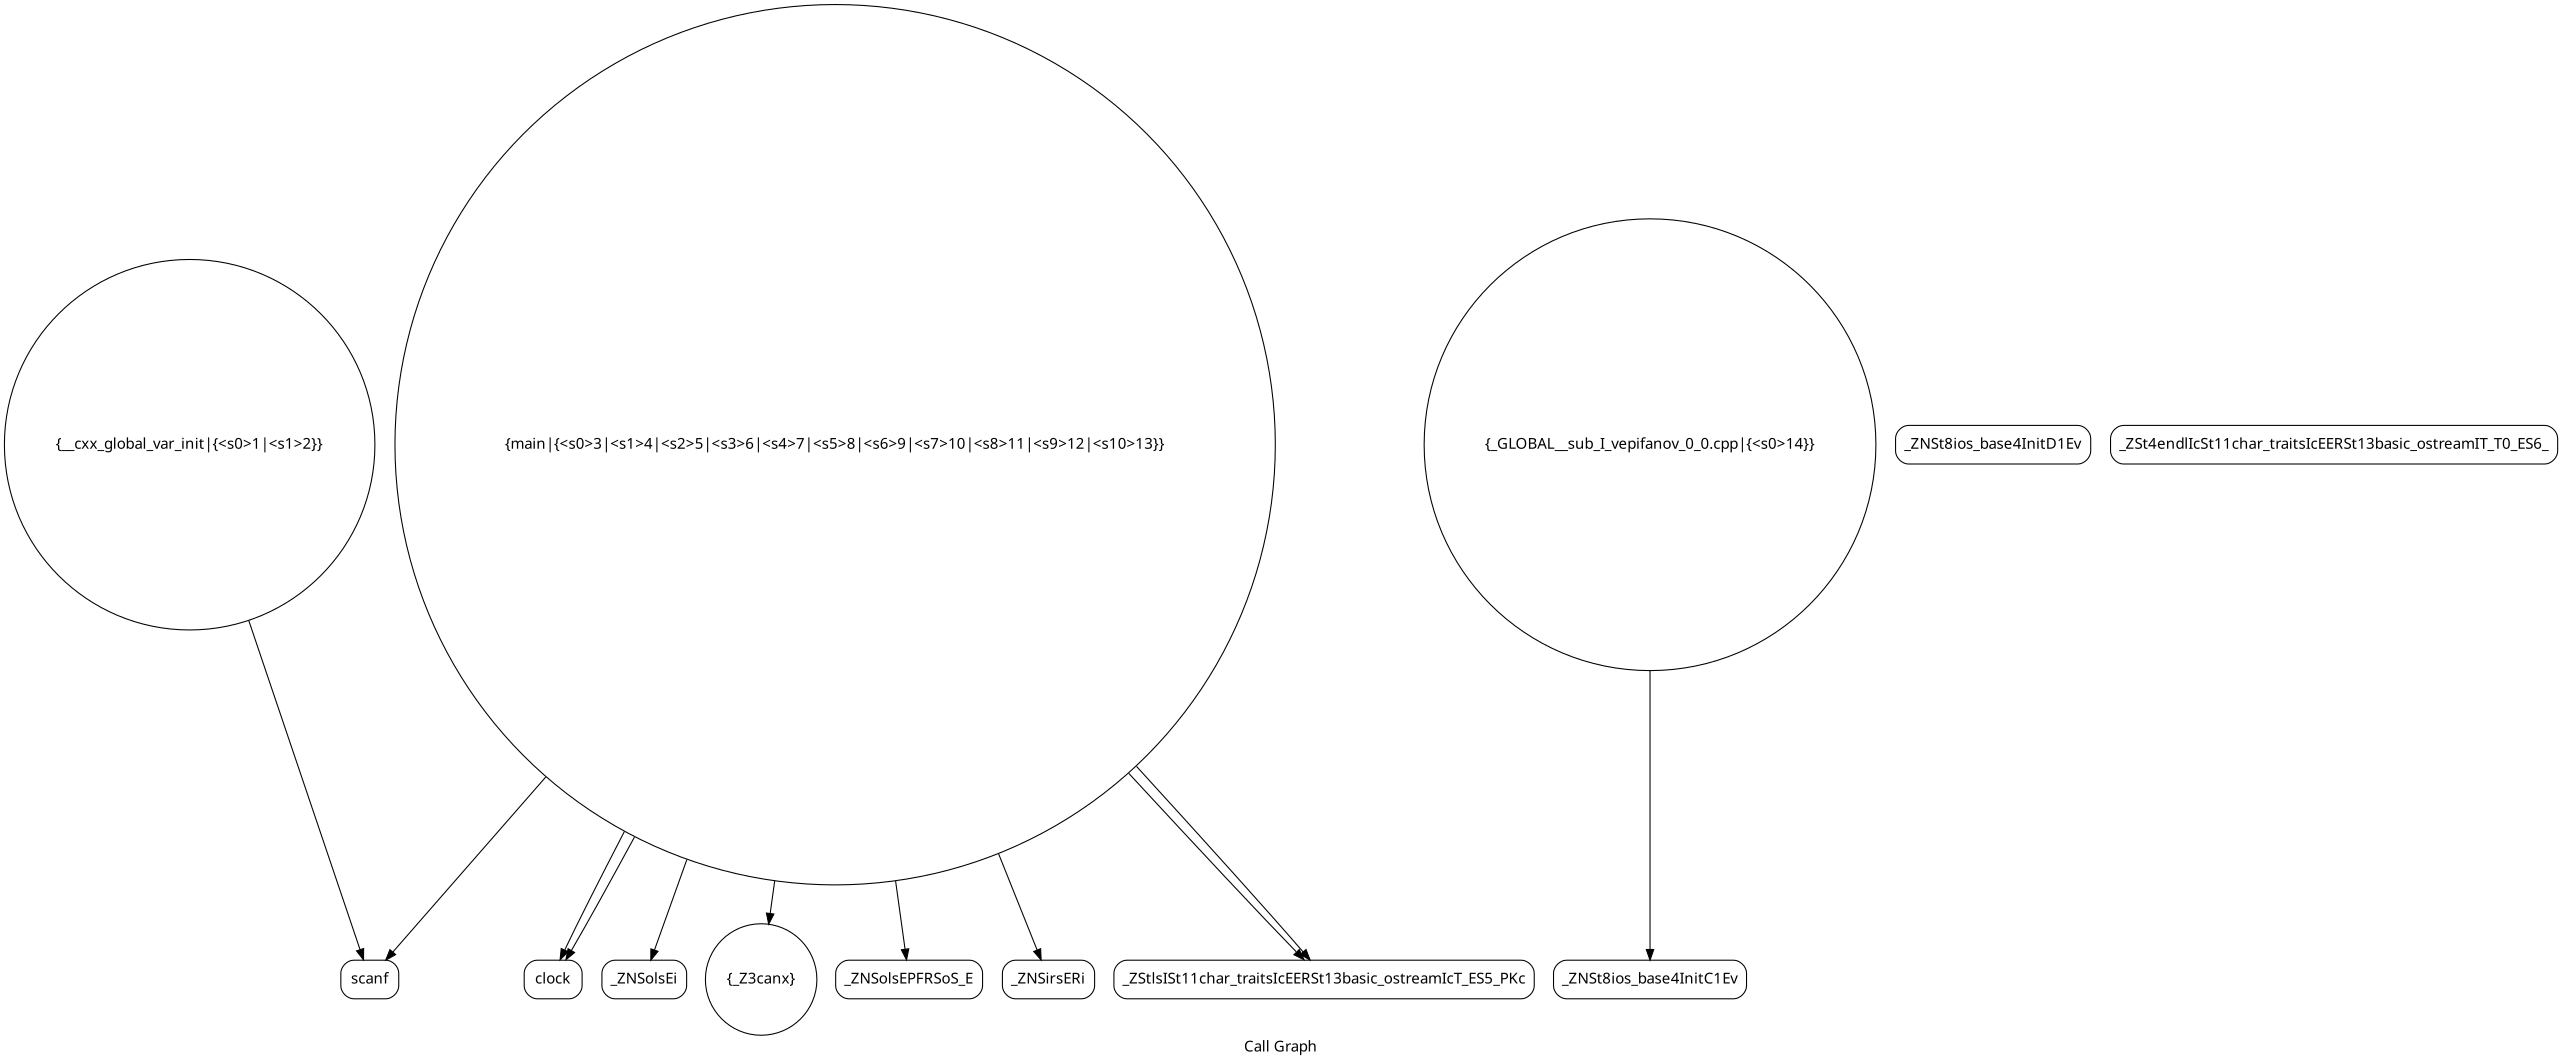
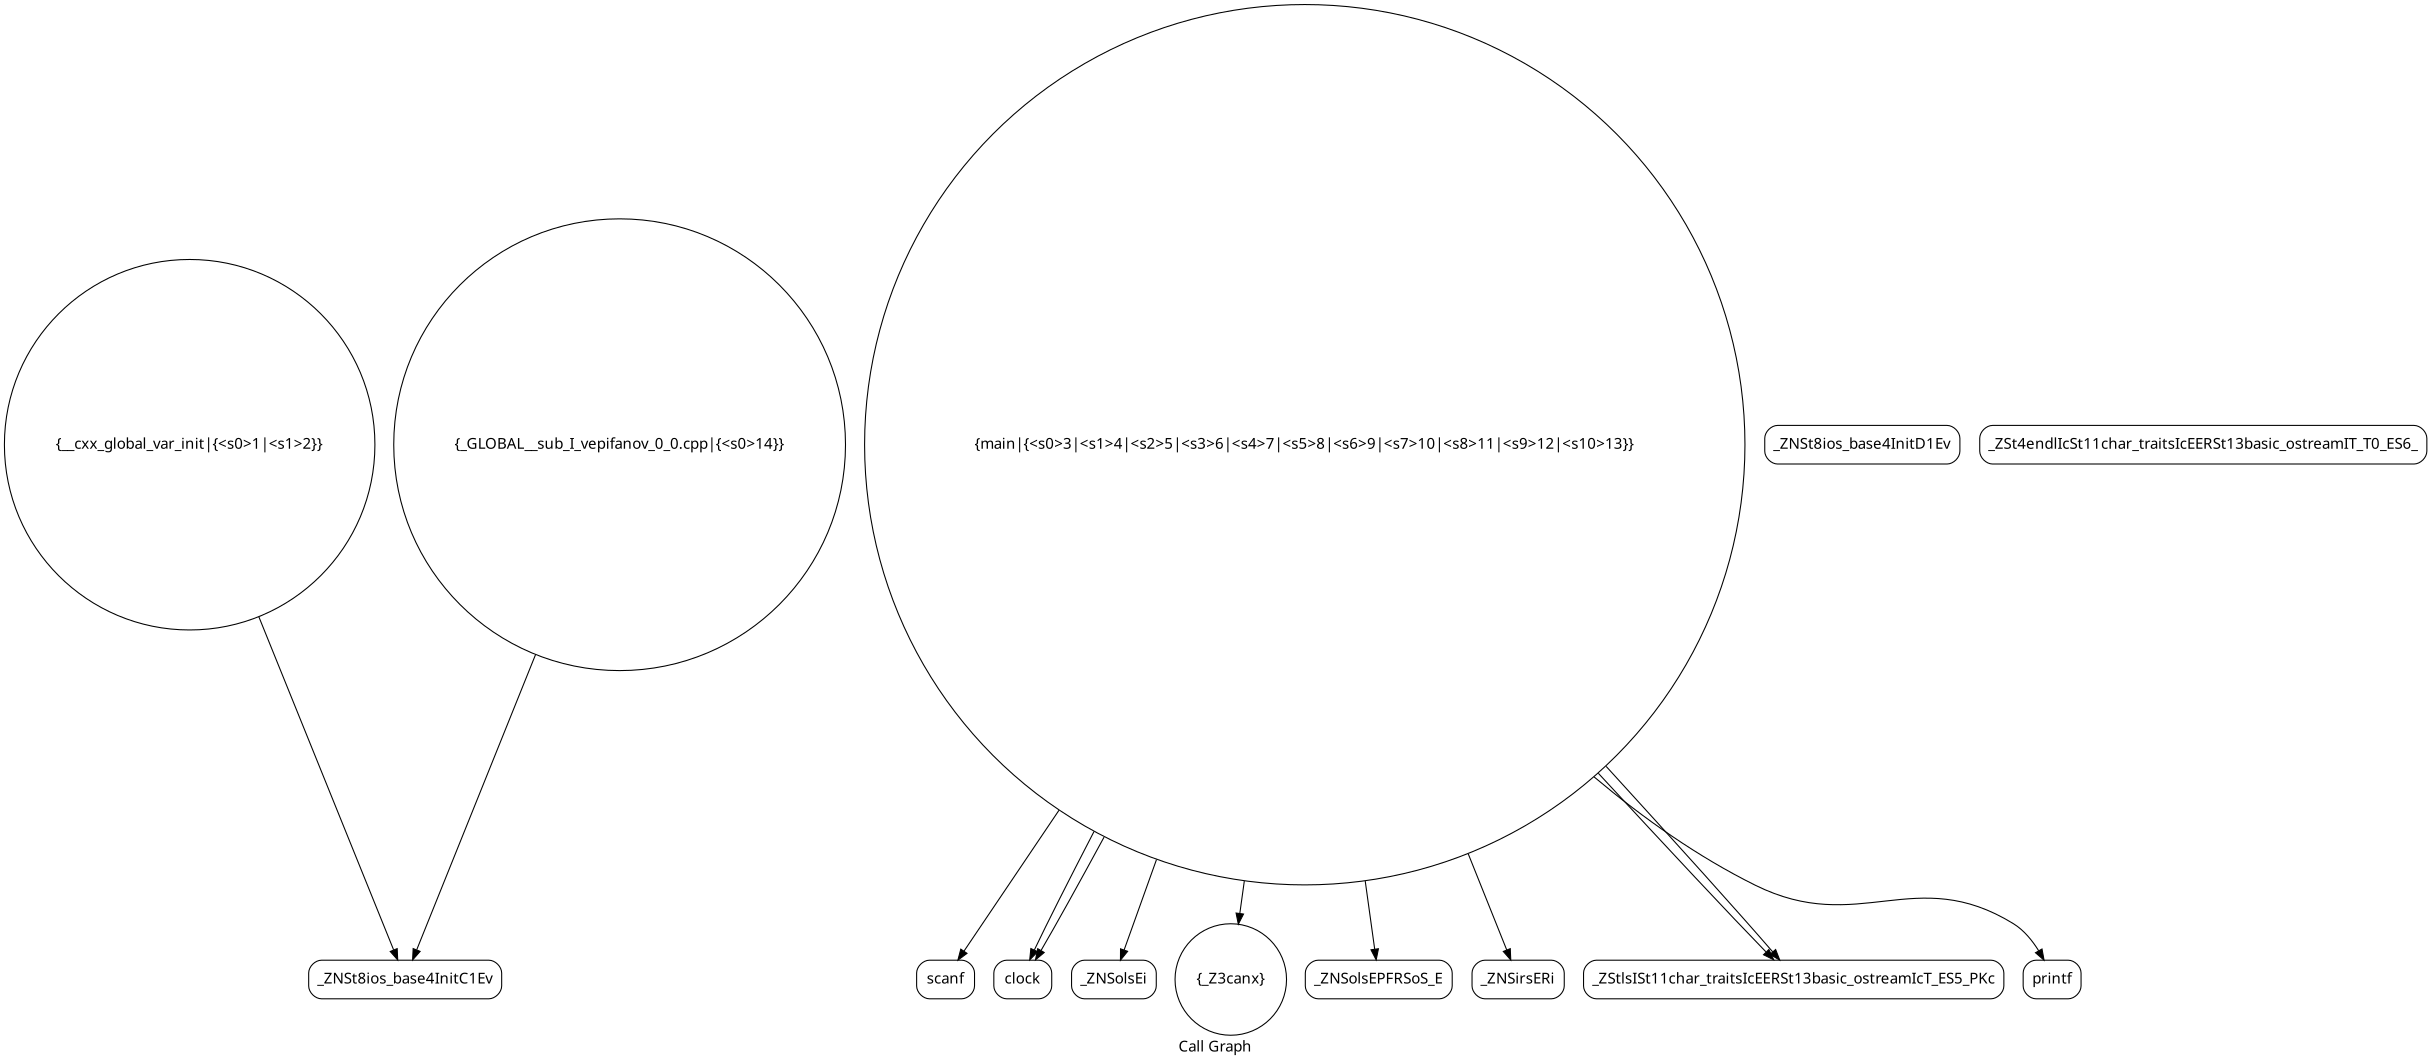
(304, 785) -> (326, 783)
none -> (2052, 980)
